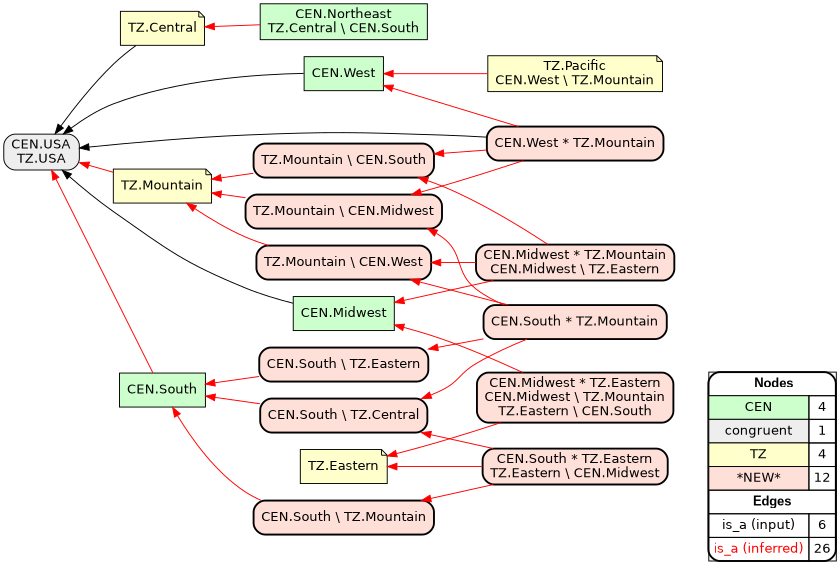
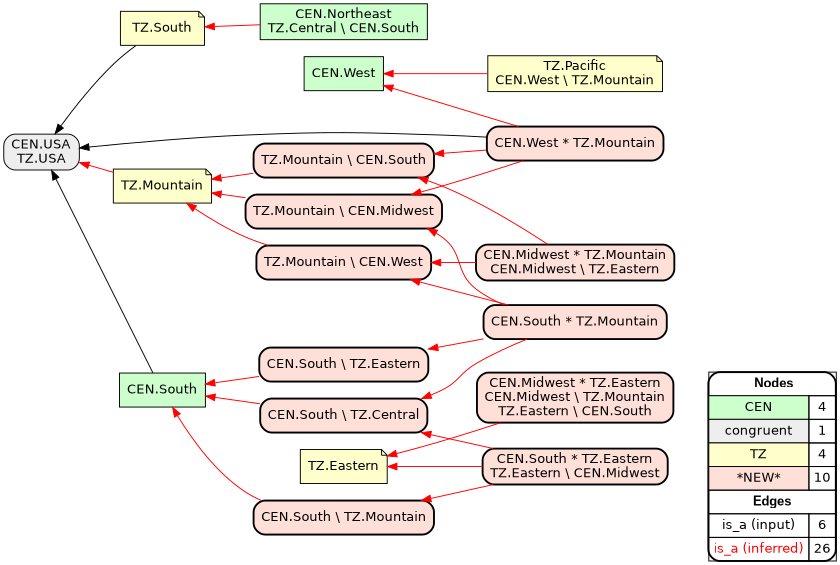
(162, 28) -> (162, 28)
(183, 85) -> none
(104, 276) -> (104, 276)
(344, 314) -> none
(823, 478) -> (823, 478)
